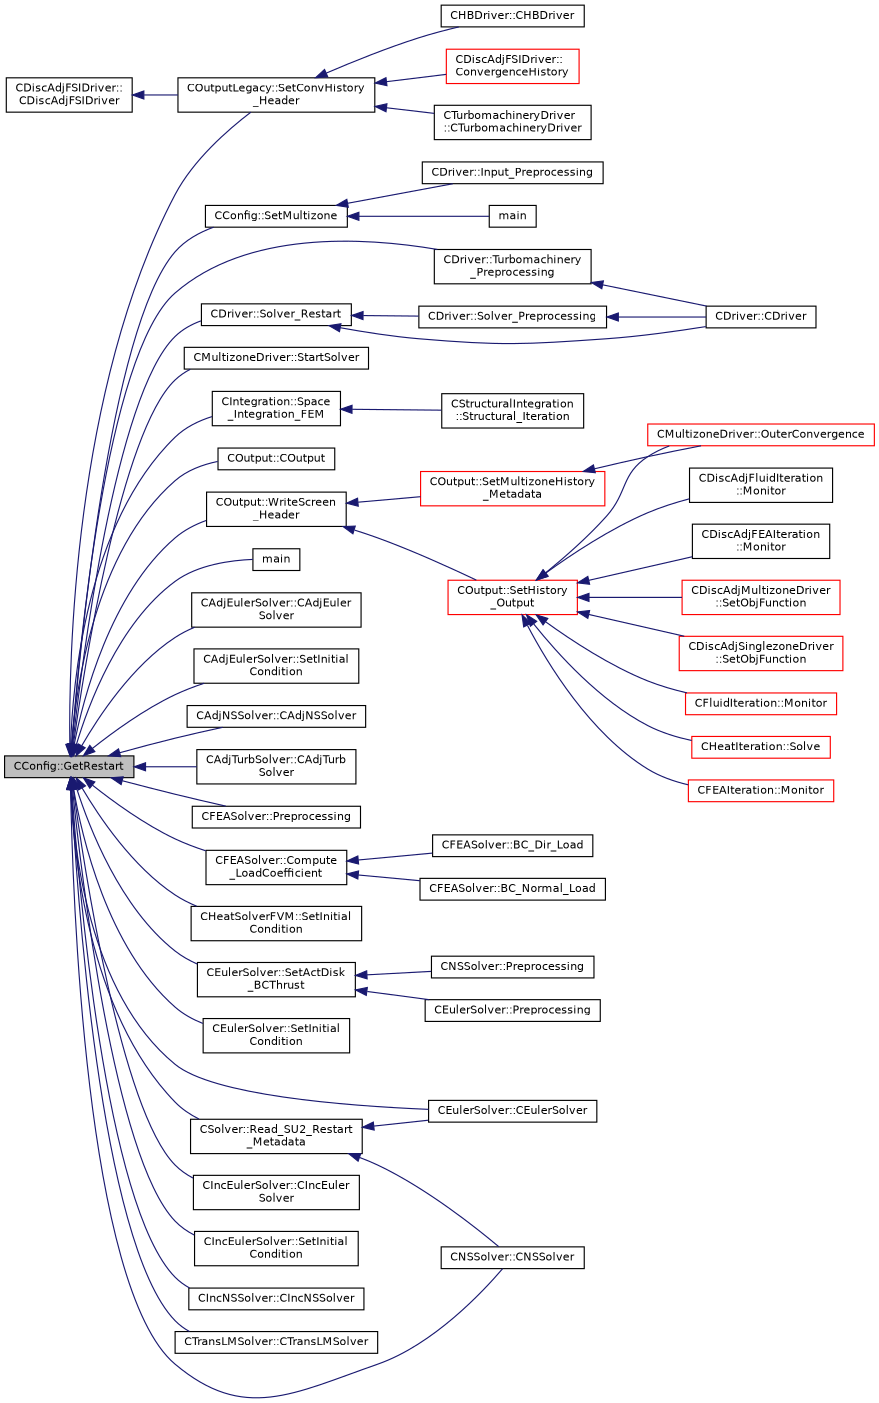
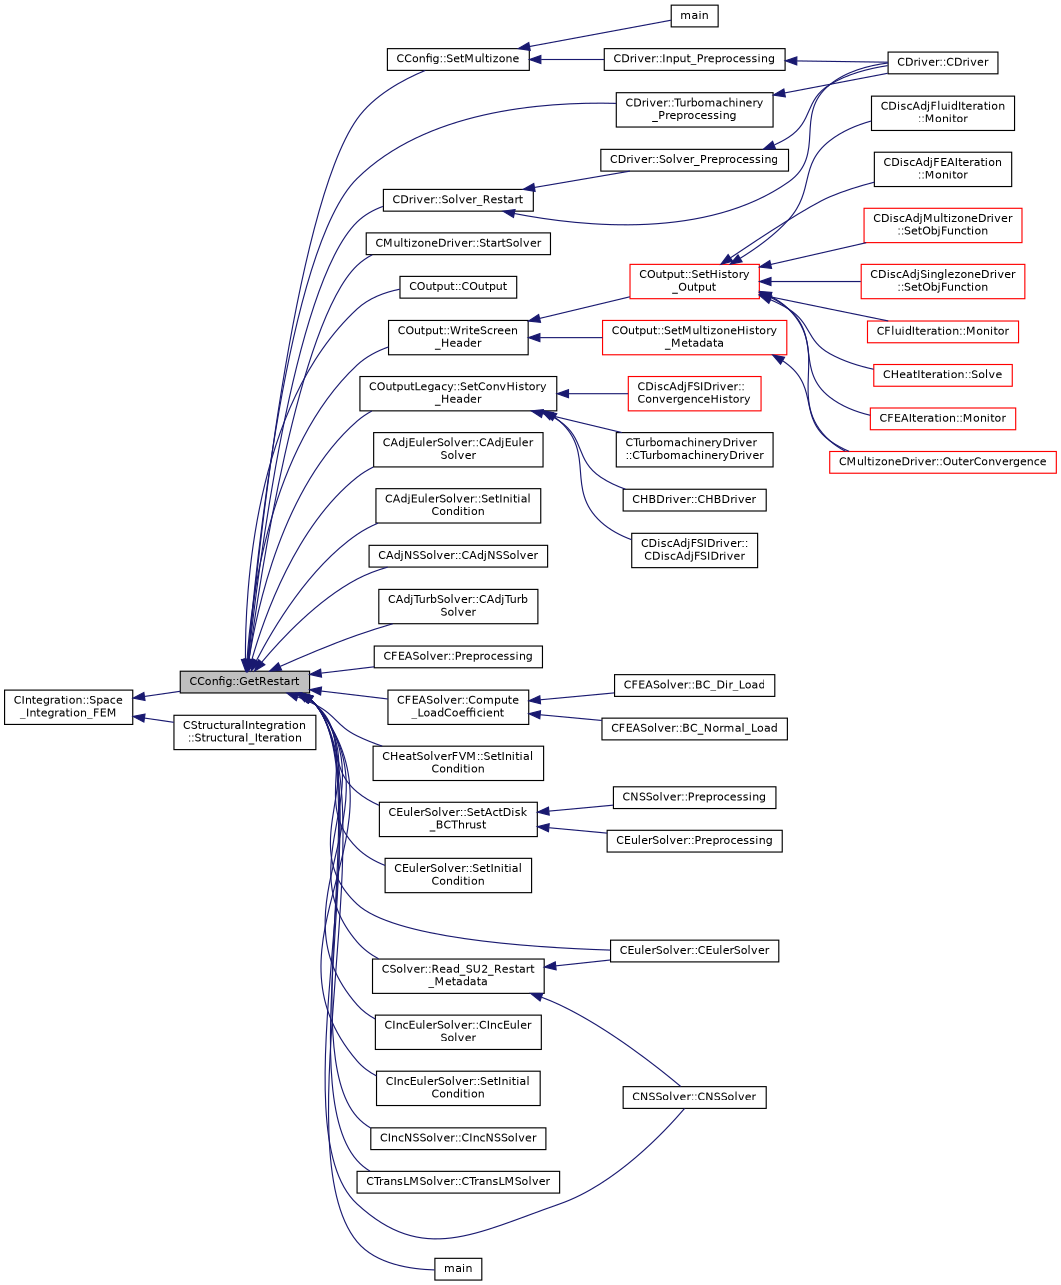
none -> (842, 62)
(161, 95) -> (582, 486)
(129, 501) -> (163, 694)
